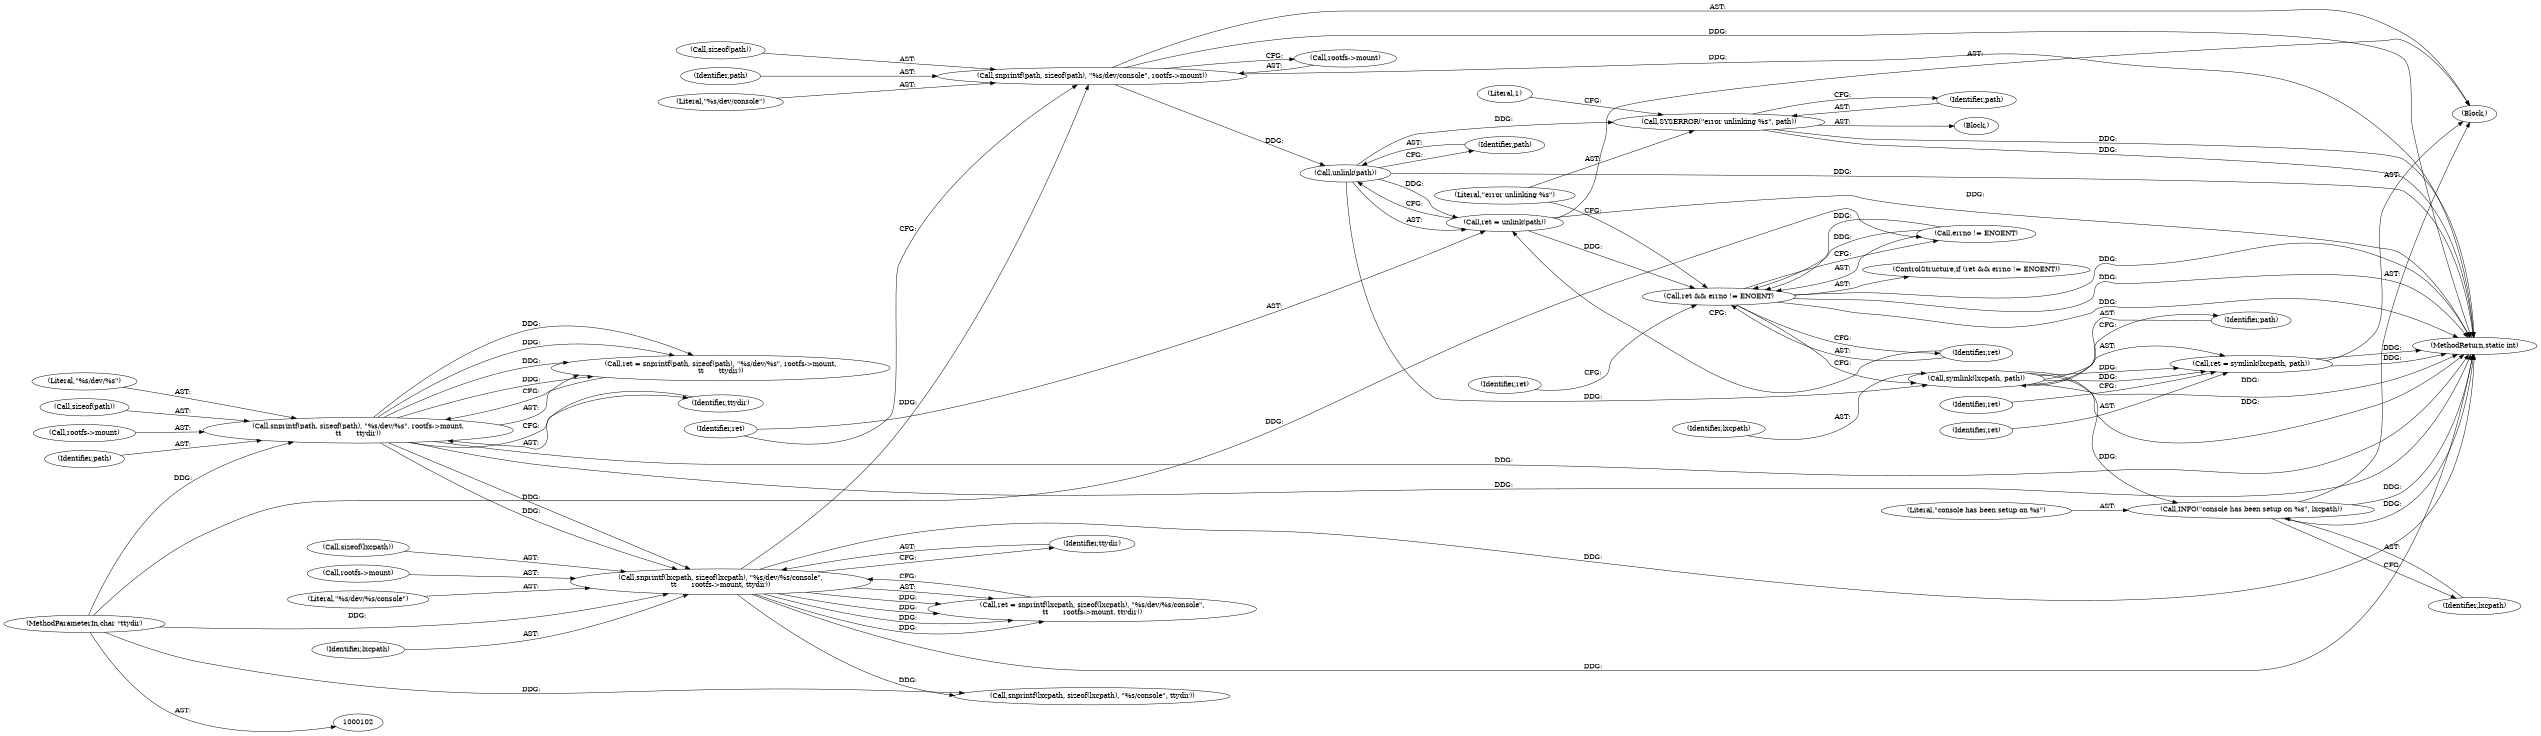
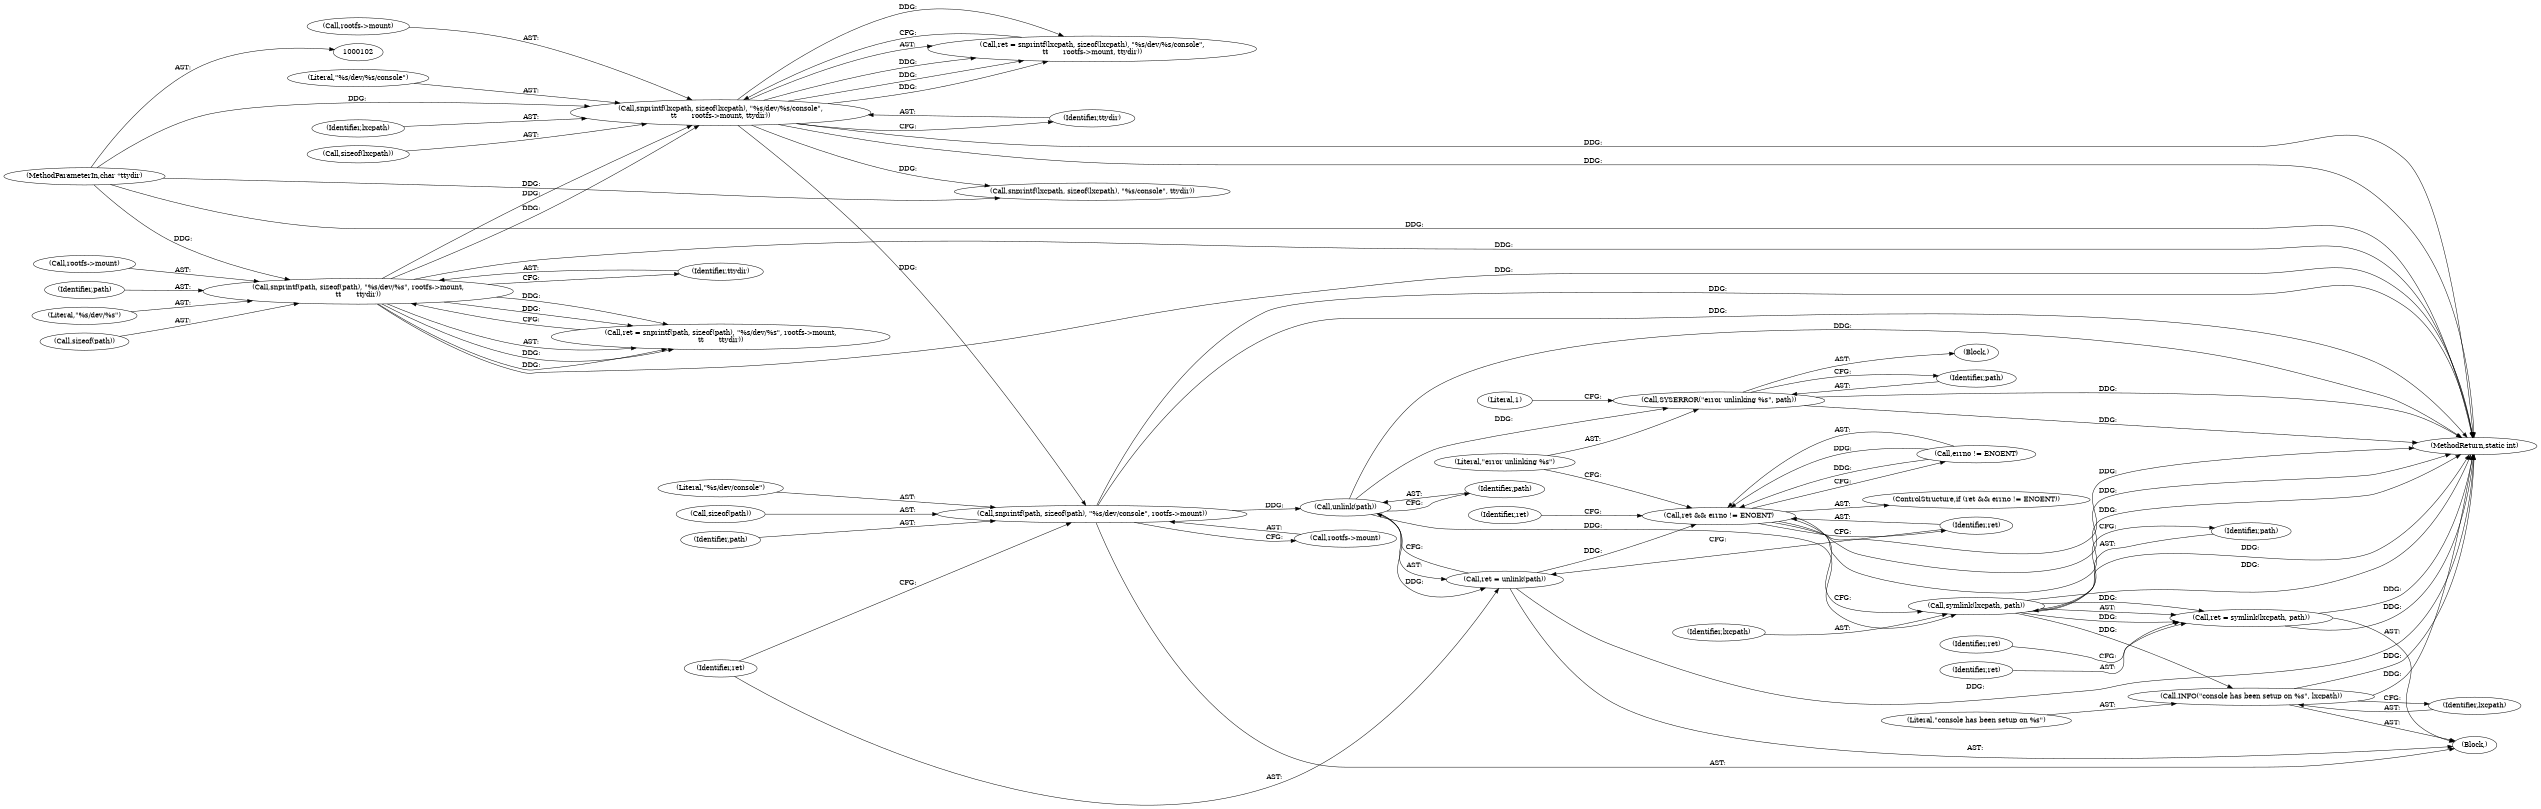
(971, 498) -> (1352, 229)
